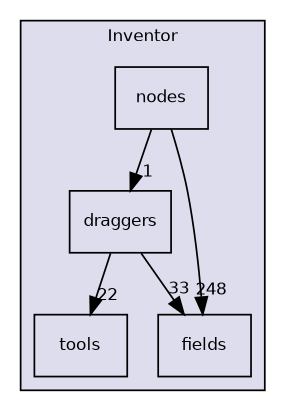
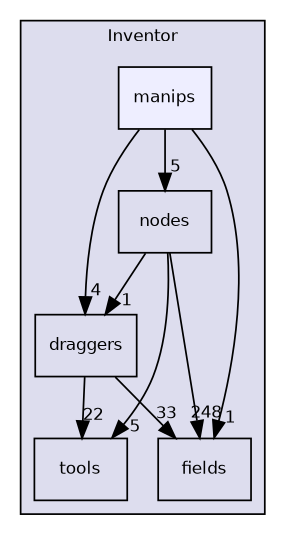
none -> (165, 98)
none -> (162, 343)
